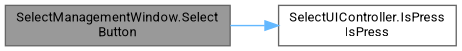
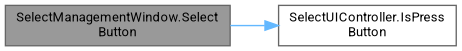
(367, 26) -> (367, 26)
